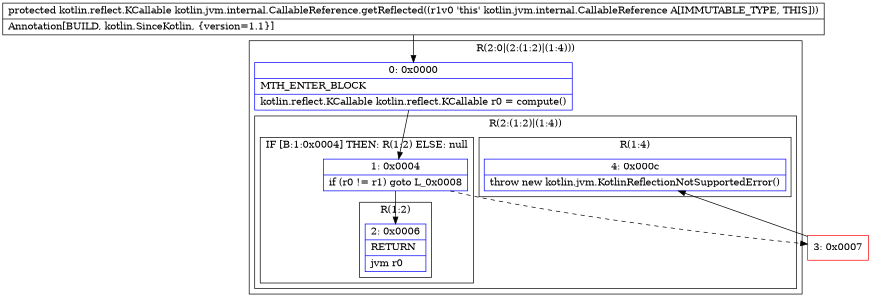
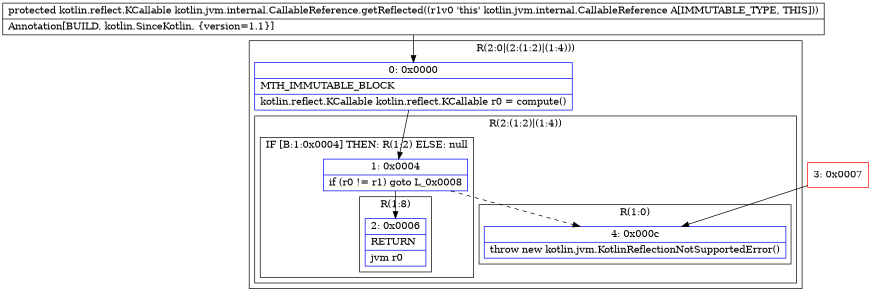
(313, 86) -> (328, 86)
(635, 145) -> (635, 213)
(396, 210) -> (396, 205)
(625, 222) -> (518, 209)
